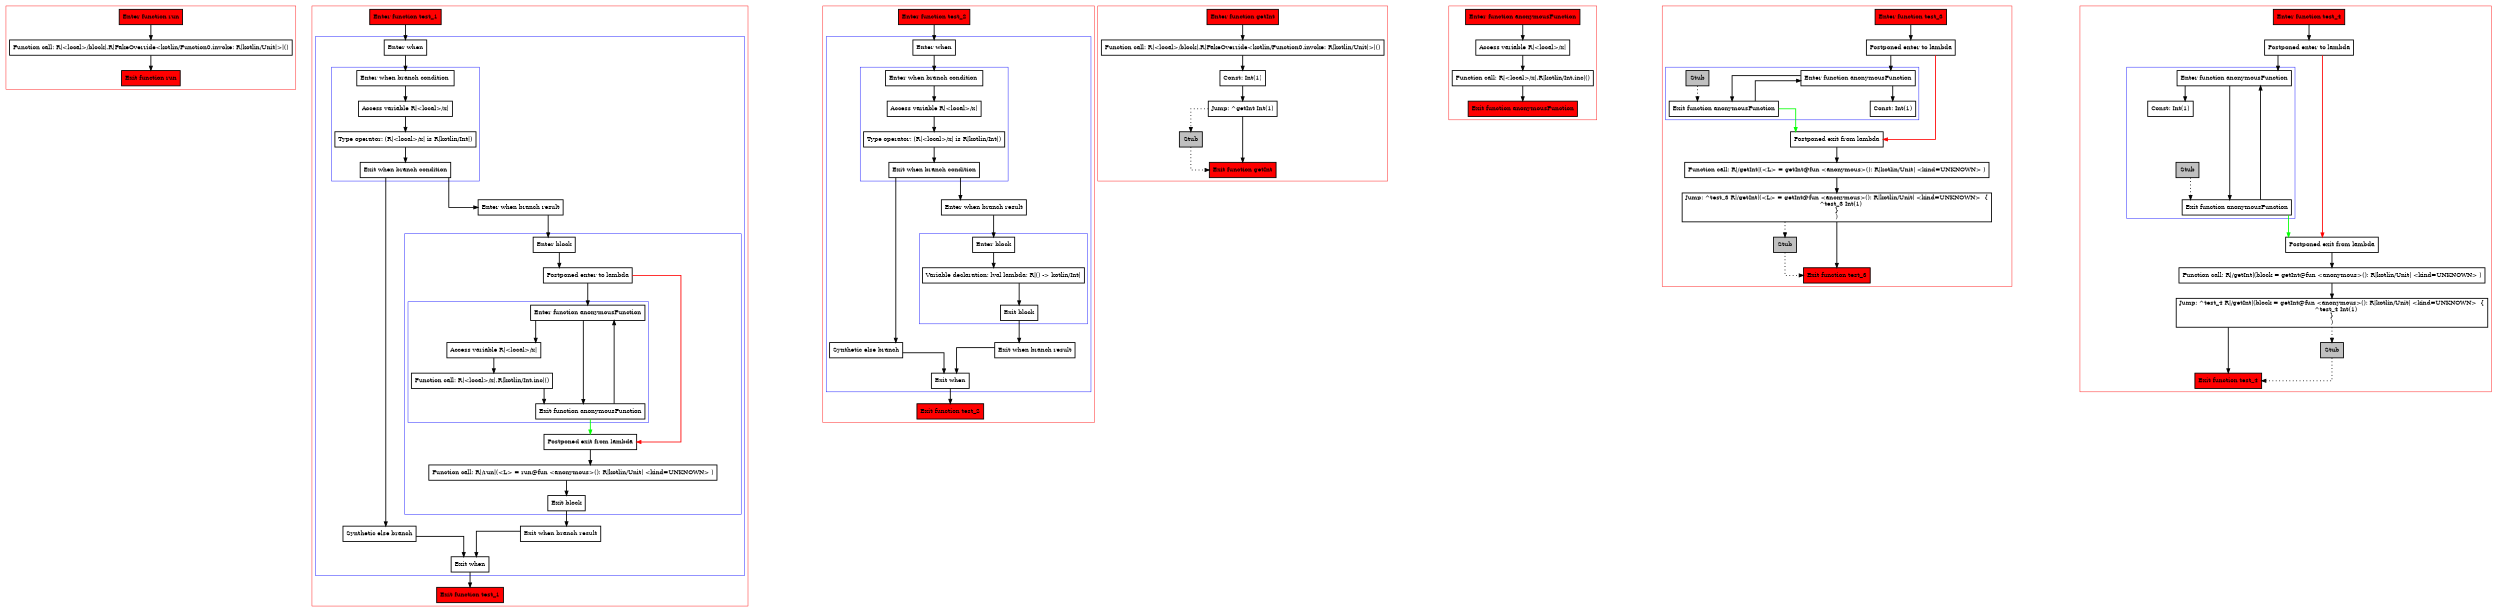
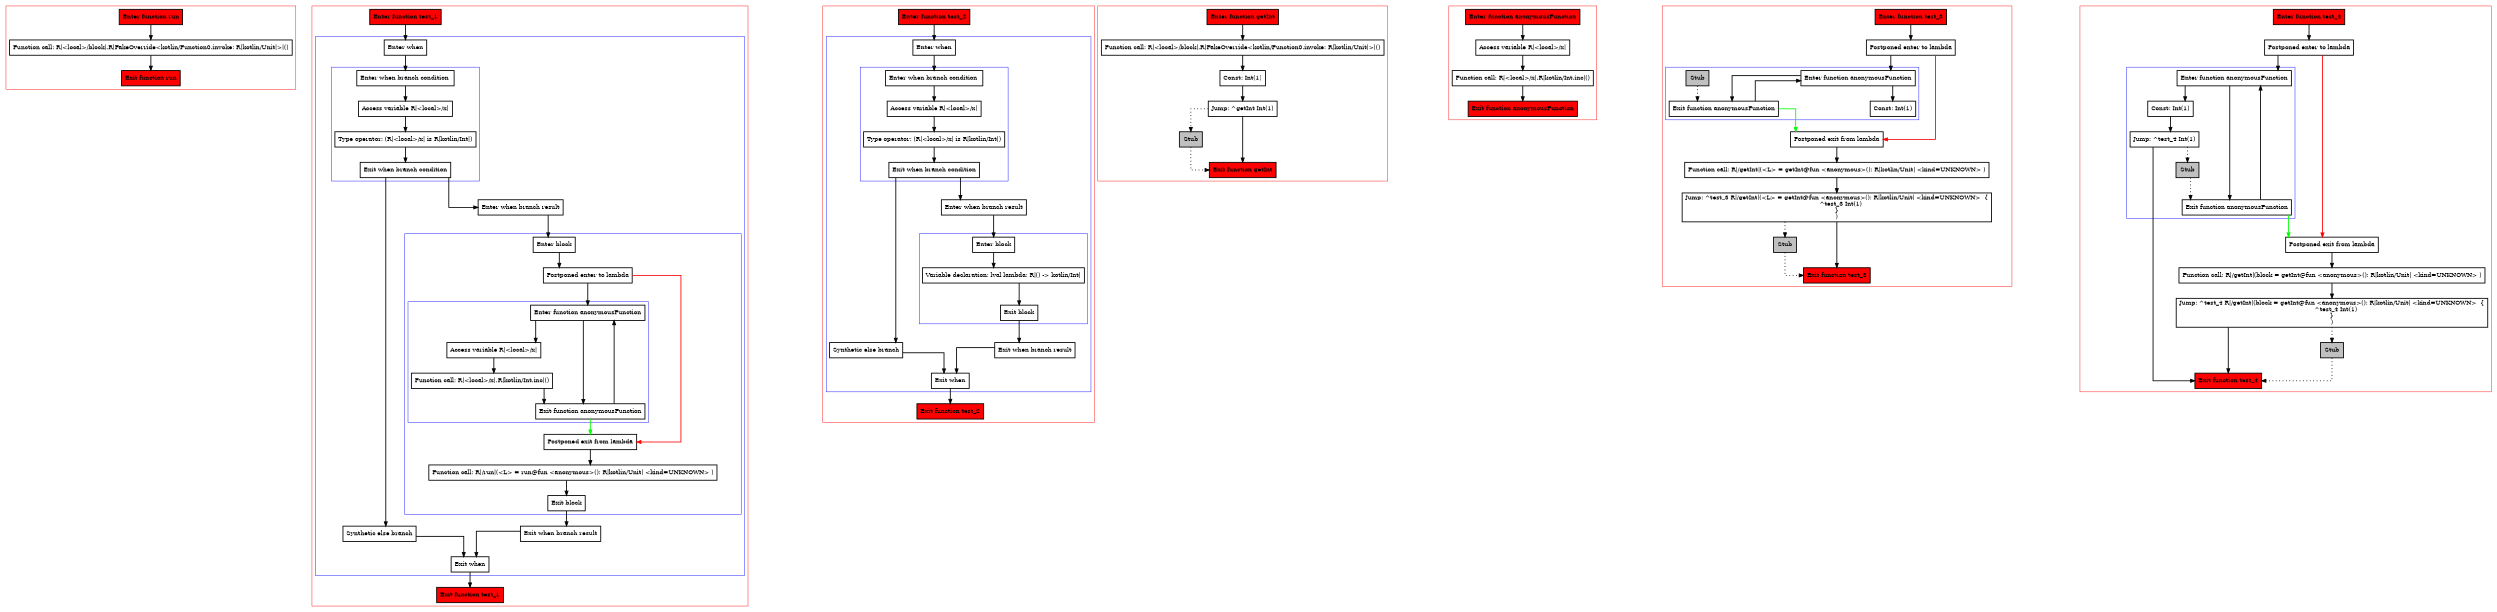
none -> (2165, 139)
